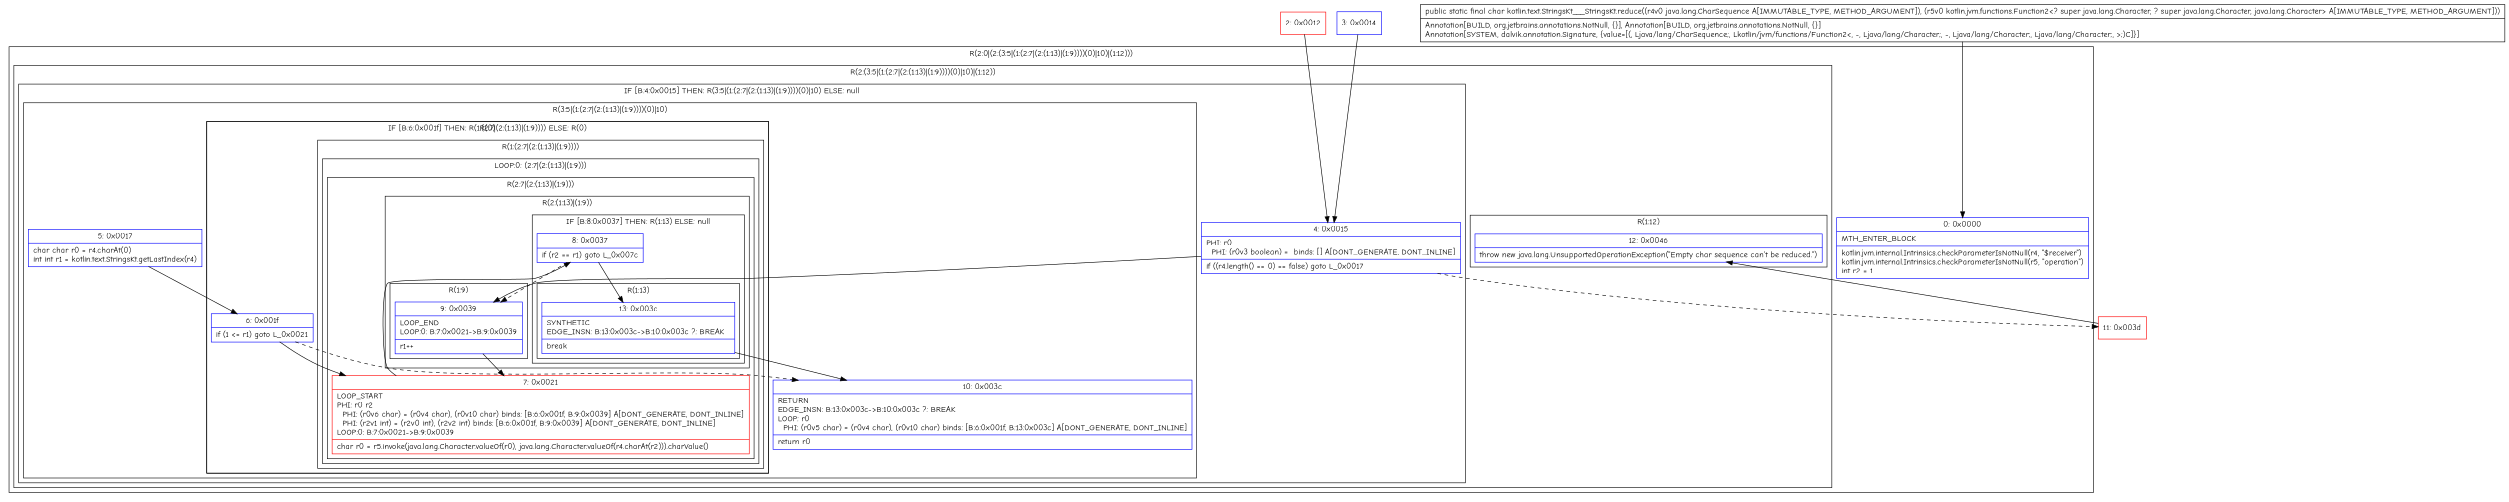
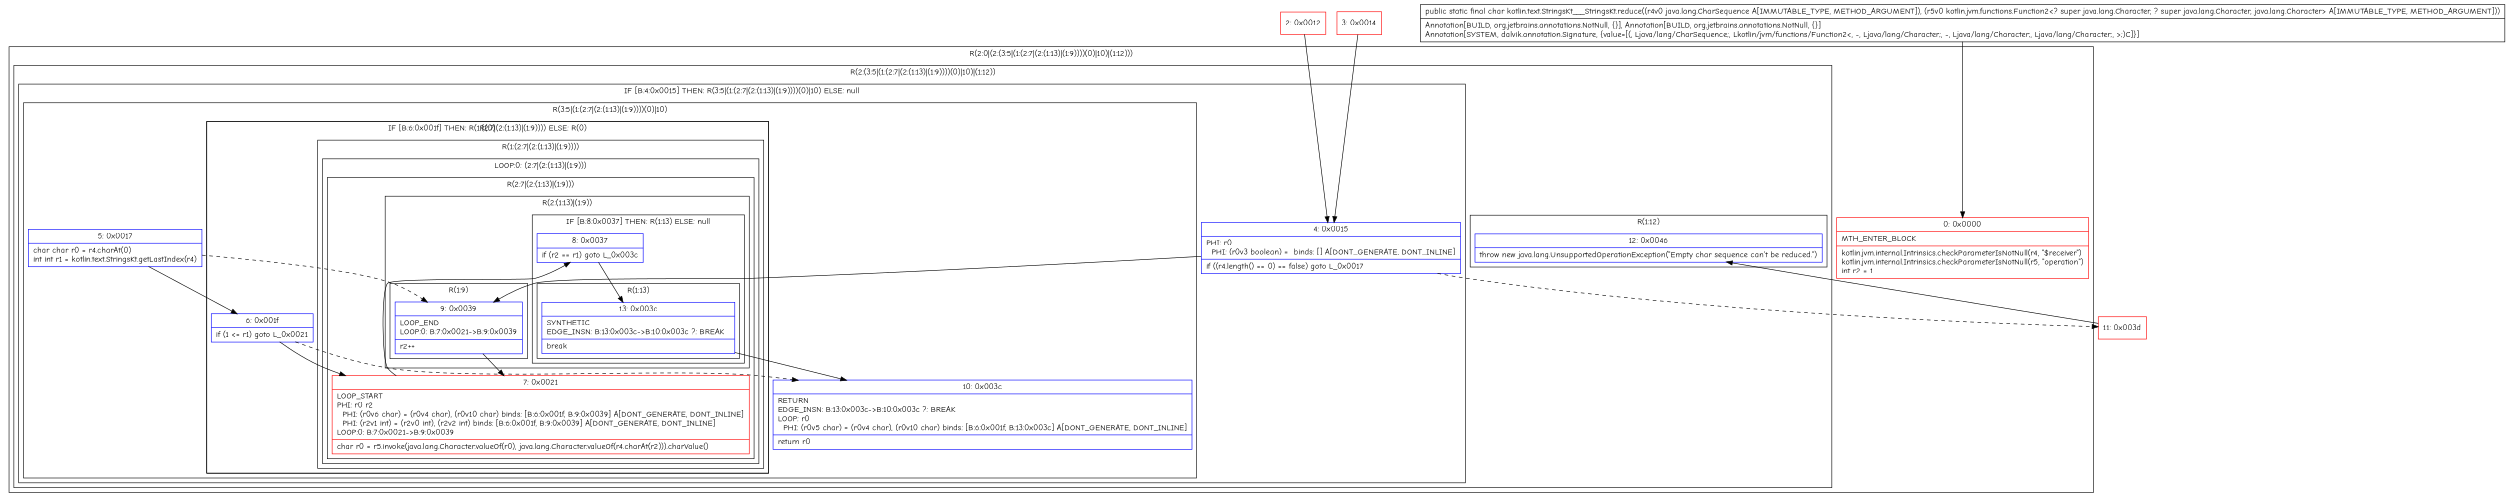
(1359, 23) -> (1359, 23)
(1963, 248) -> (1963, 248)
(590, 255) -> (590, 255)
(537, 281) -> (309, 267)
(407, 346) -> (407, 346)
